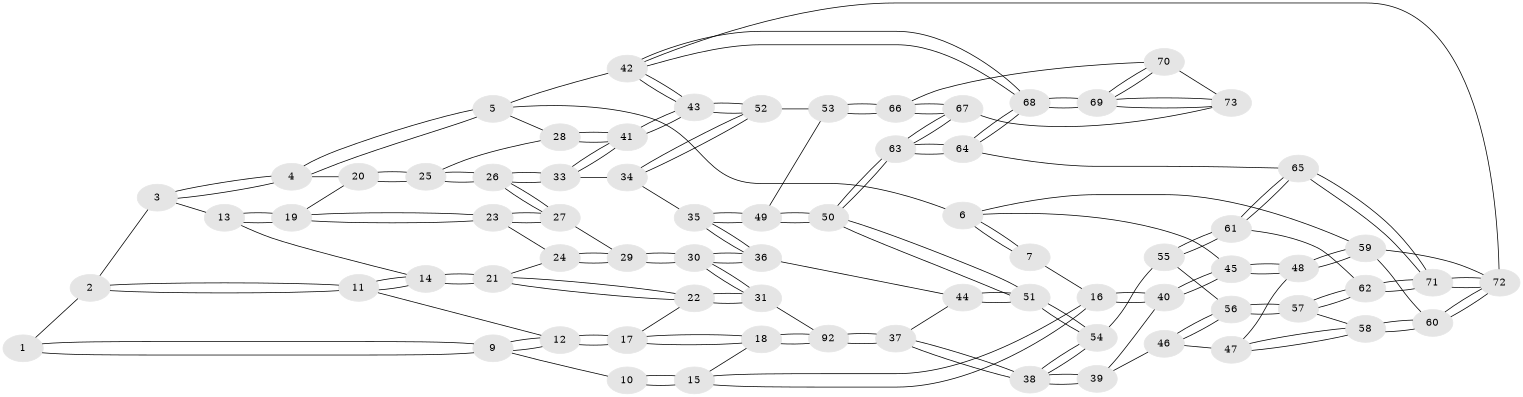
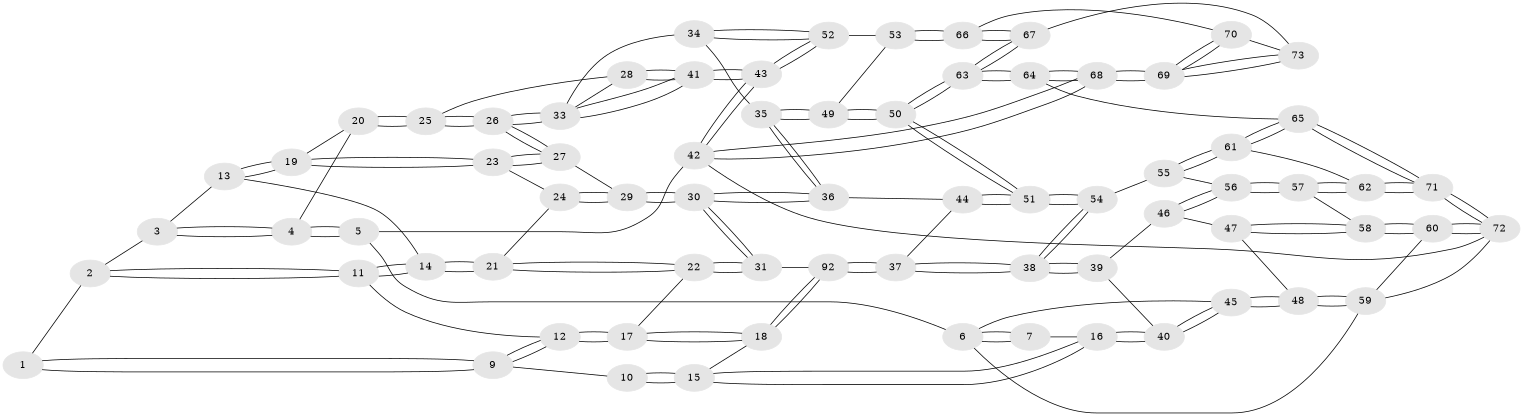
(527, 123) -> (594, 96)
